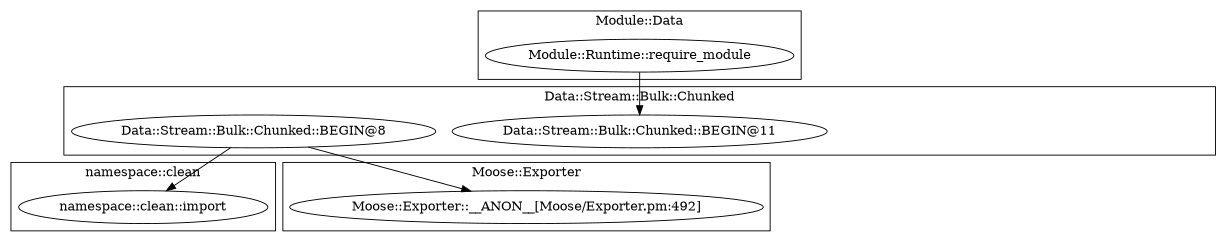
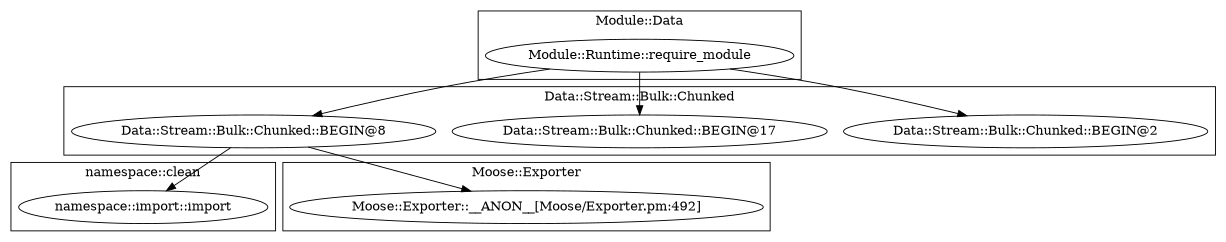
none -> (412, 93)
(640, 131) -> (640, 131)
none -> (1026, 131)
(143, 207) -> (143, 207)
